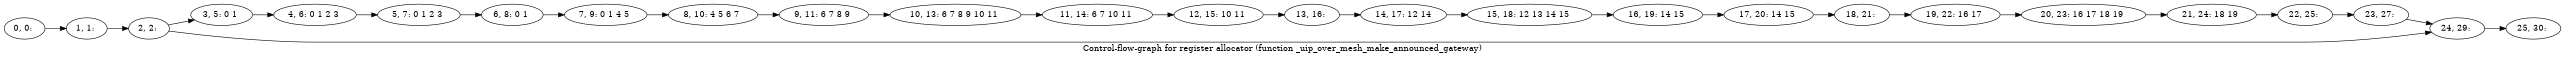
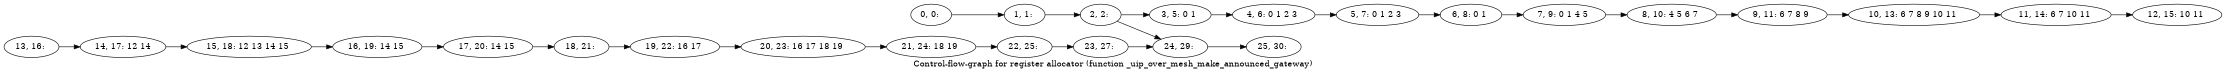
(1271, 15) -> none
